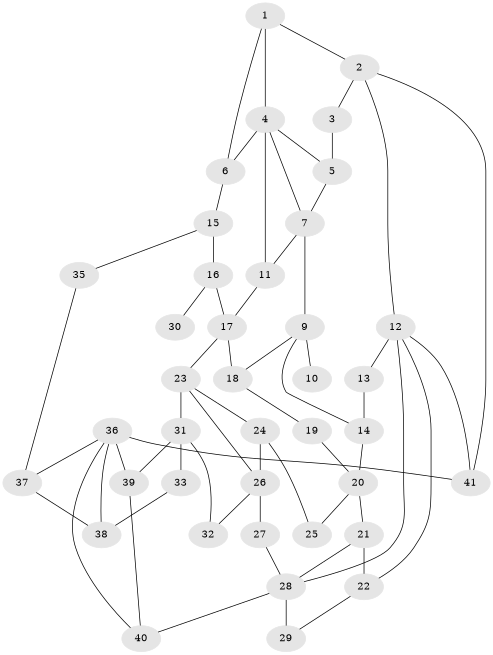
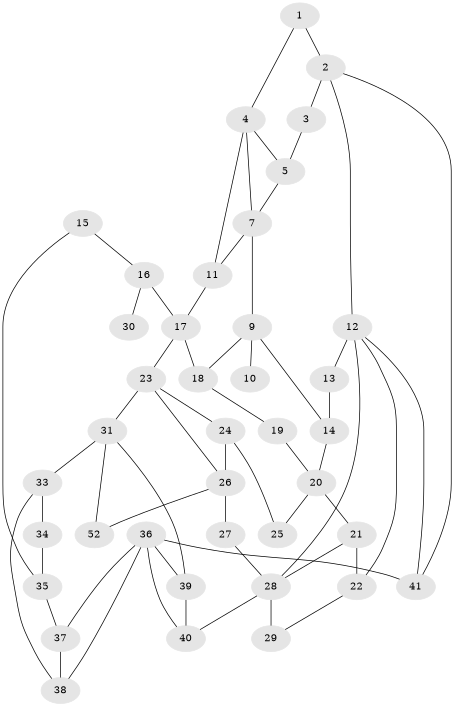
(226, 172) -> none
none -> (43, 535)
(208, 535) -> (94, 535)
